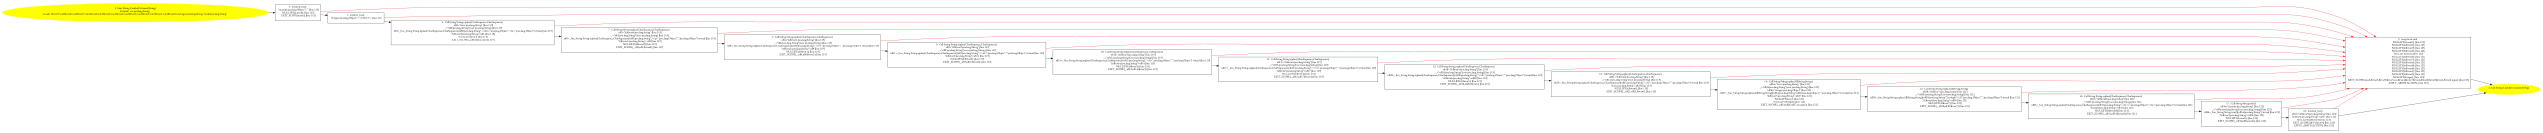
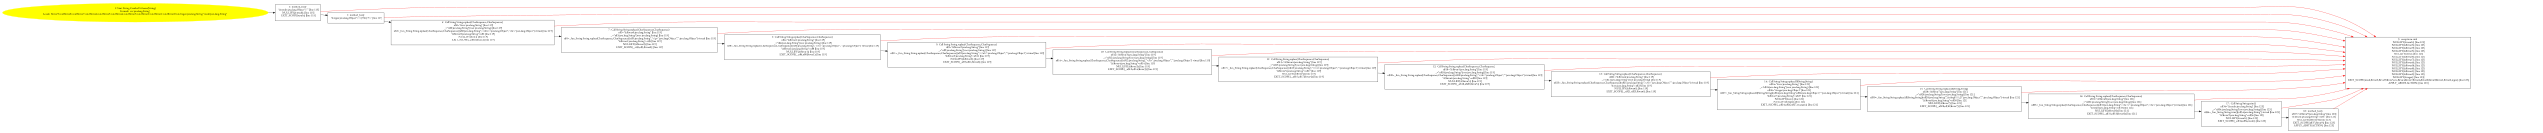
(2509, 89) -> none
